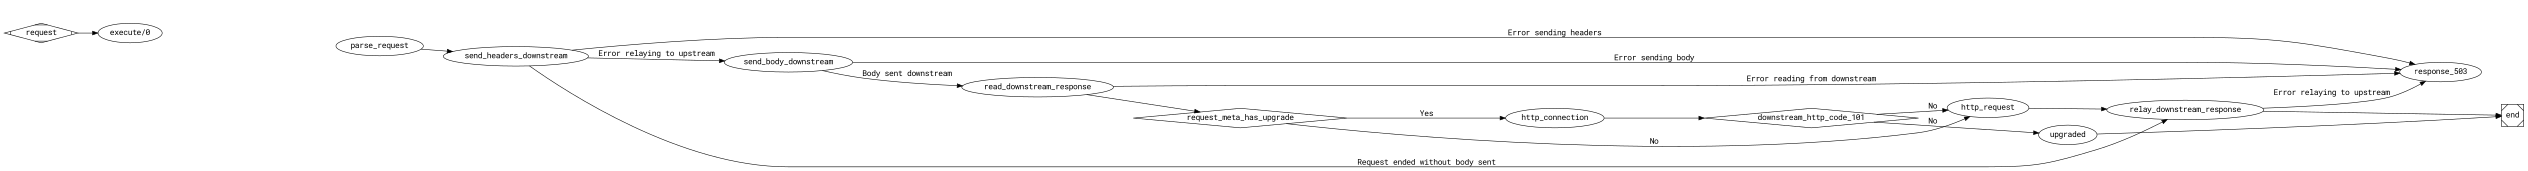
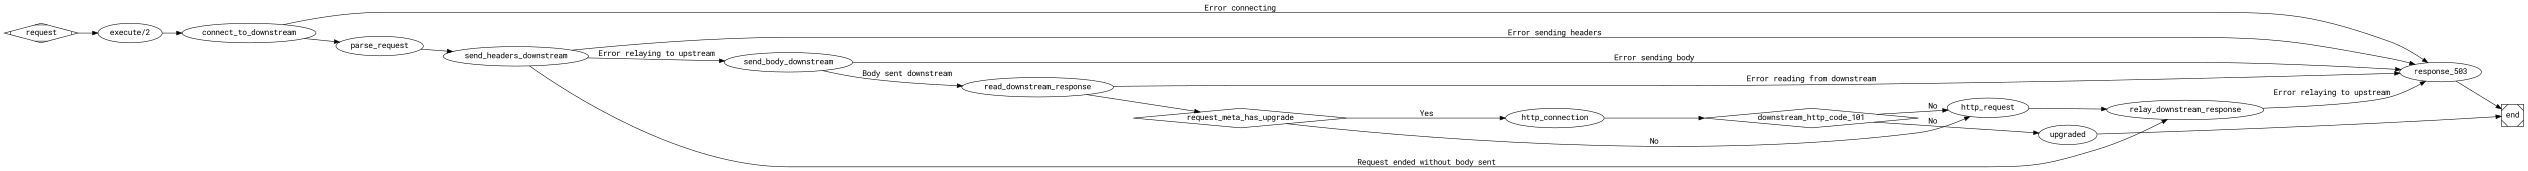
(130, 33) -> (130, 33)
none -> (249, 33)
(2379, 113) -> (2476, 94)
